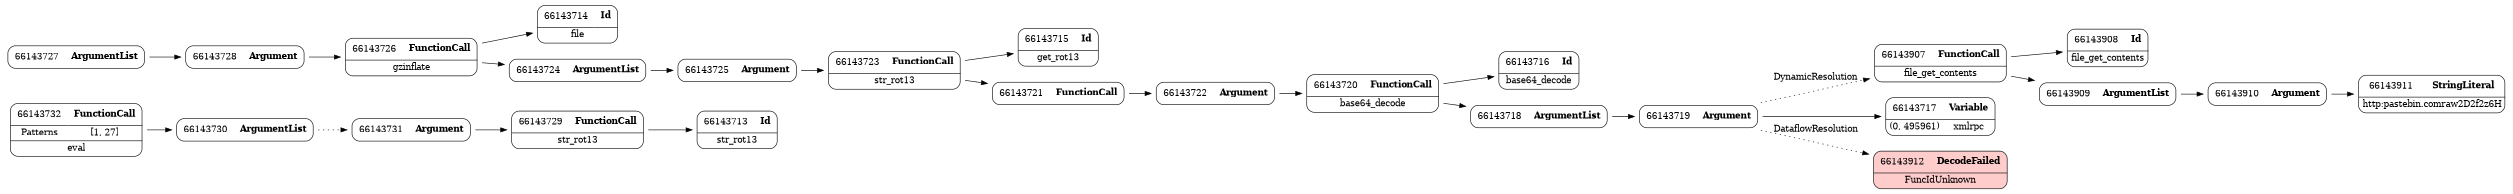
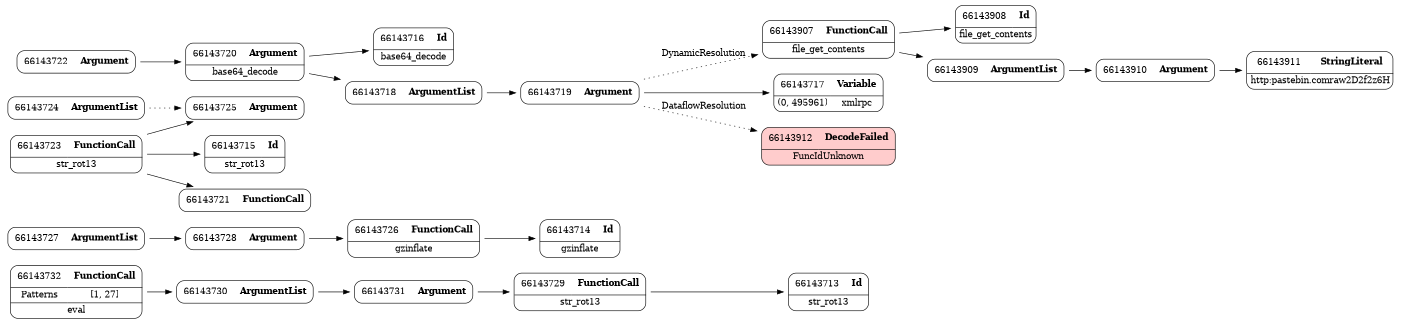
(578, 35) -> (580, 249)
(1058, 58) -> (245, 164)
(490, 63) -> none
(659, 70) -> (162, 108)
(809, 70) -> (167, 129)
(1401, 85) -> (273, 53)
(1137, 93) -> none
(329, 130) -> (331, 292)
